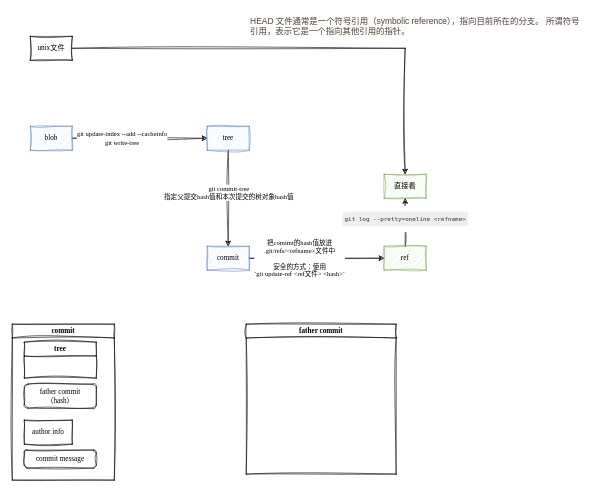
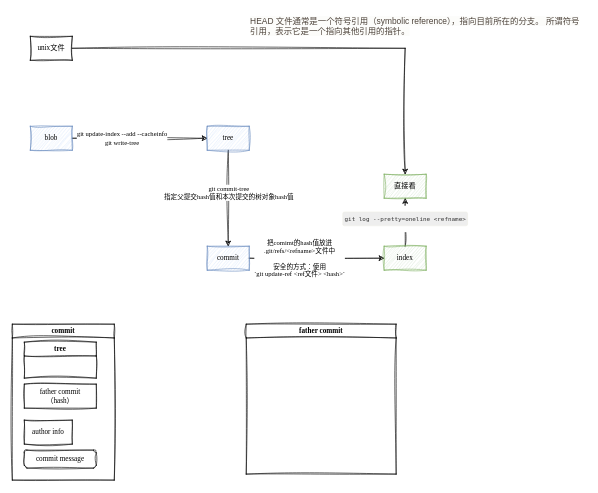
(405, 258) -> (405, 258)
(60, 396) -> (60, 396)
